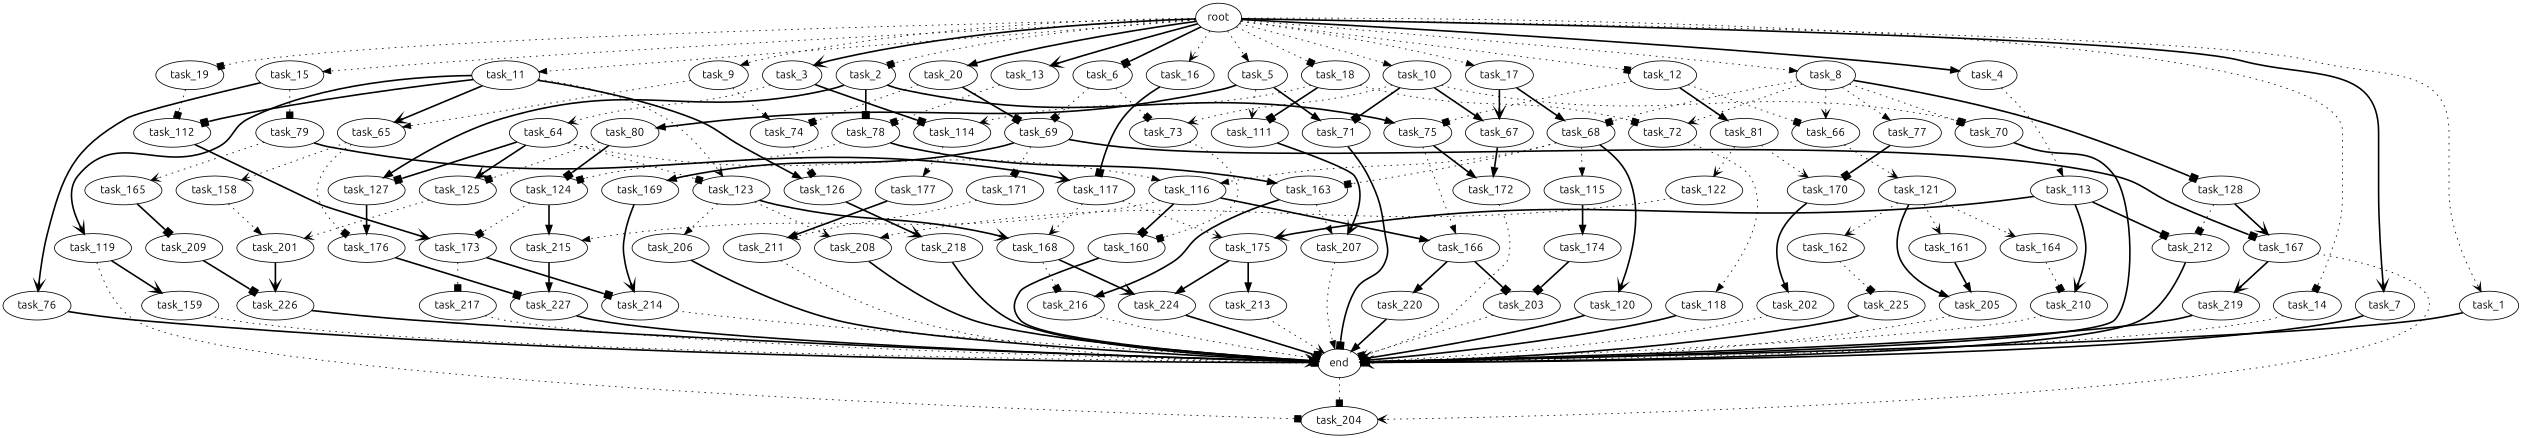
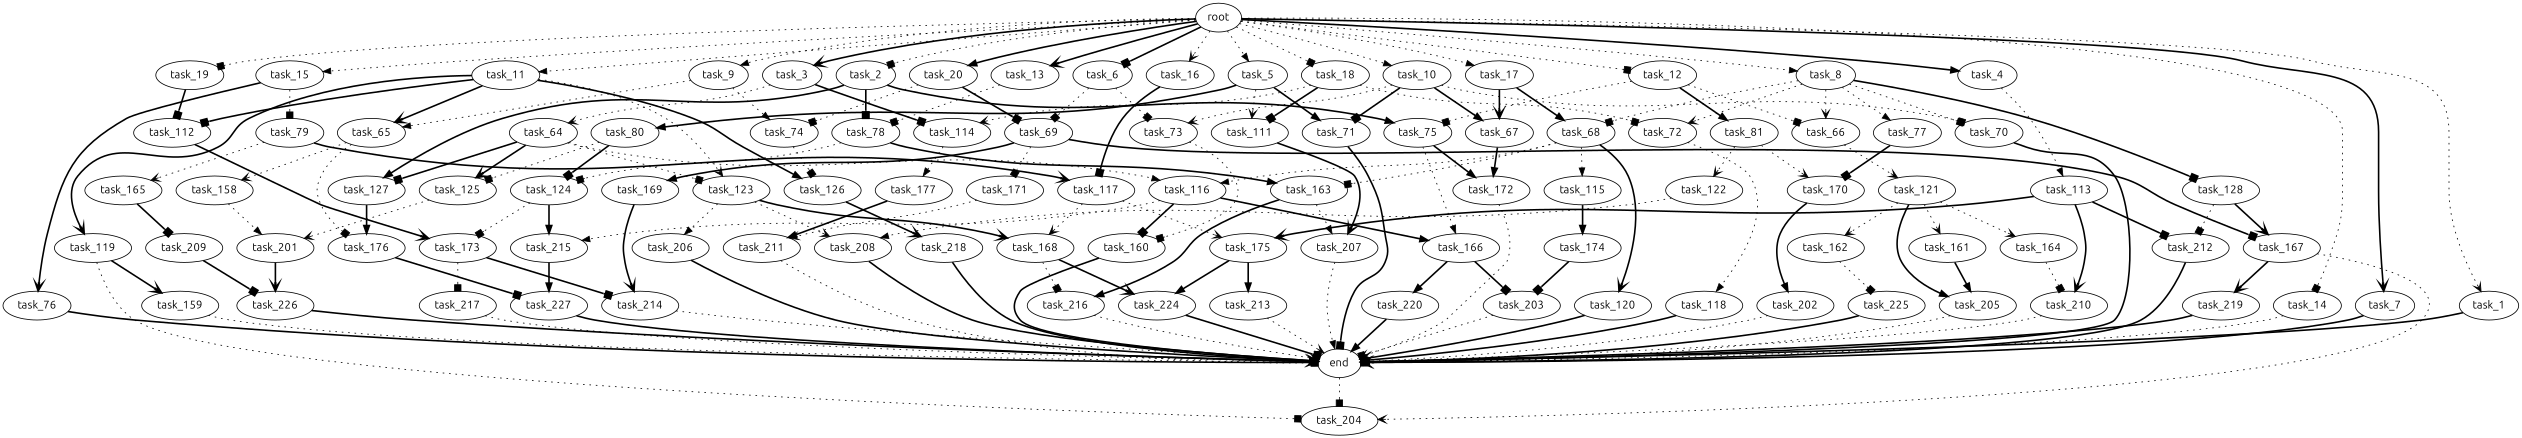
(183, 96) -> (183, 96)
